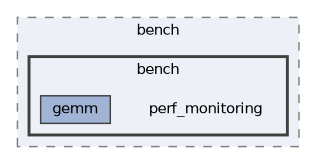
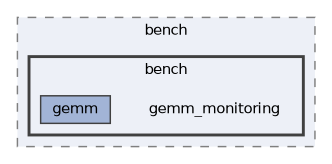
(206, 110) -> (215, 110)
